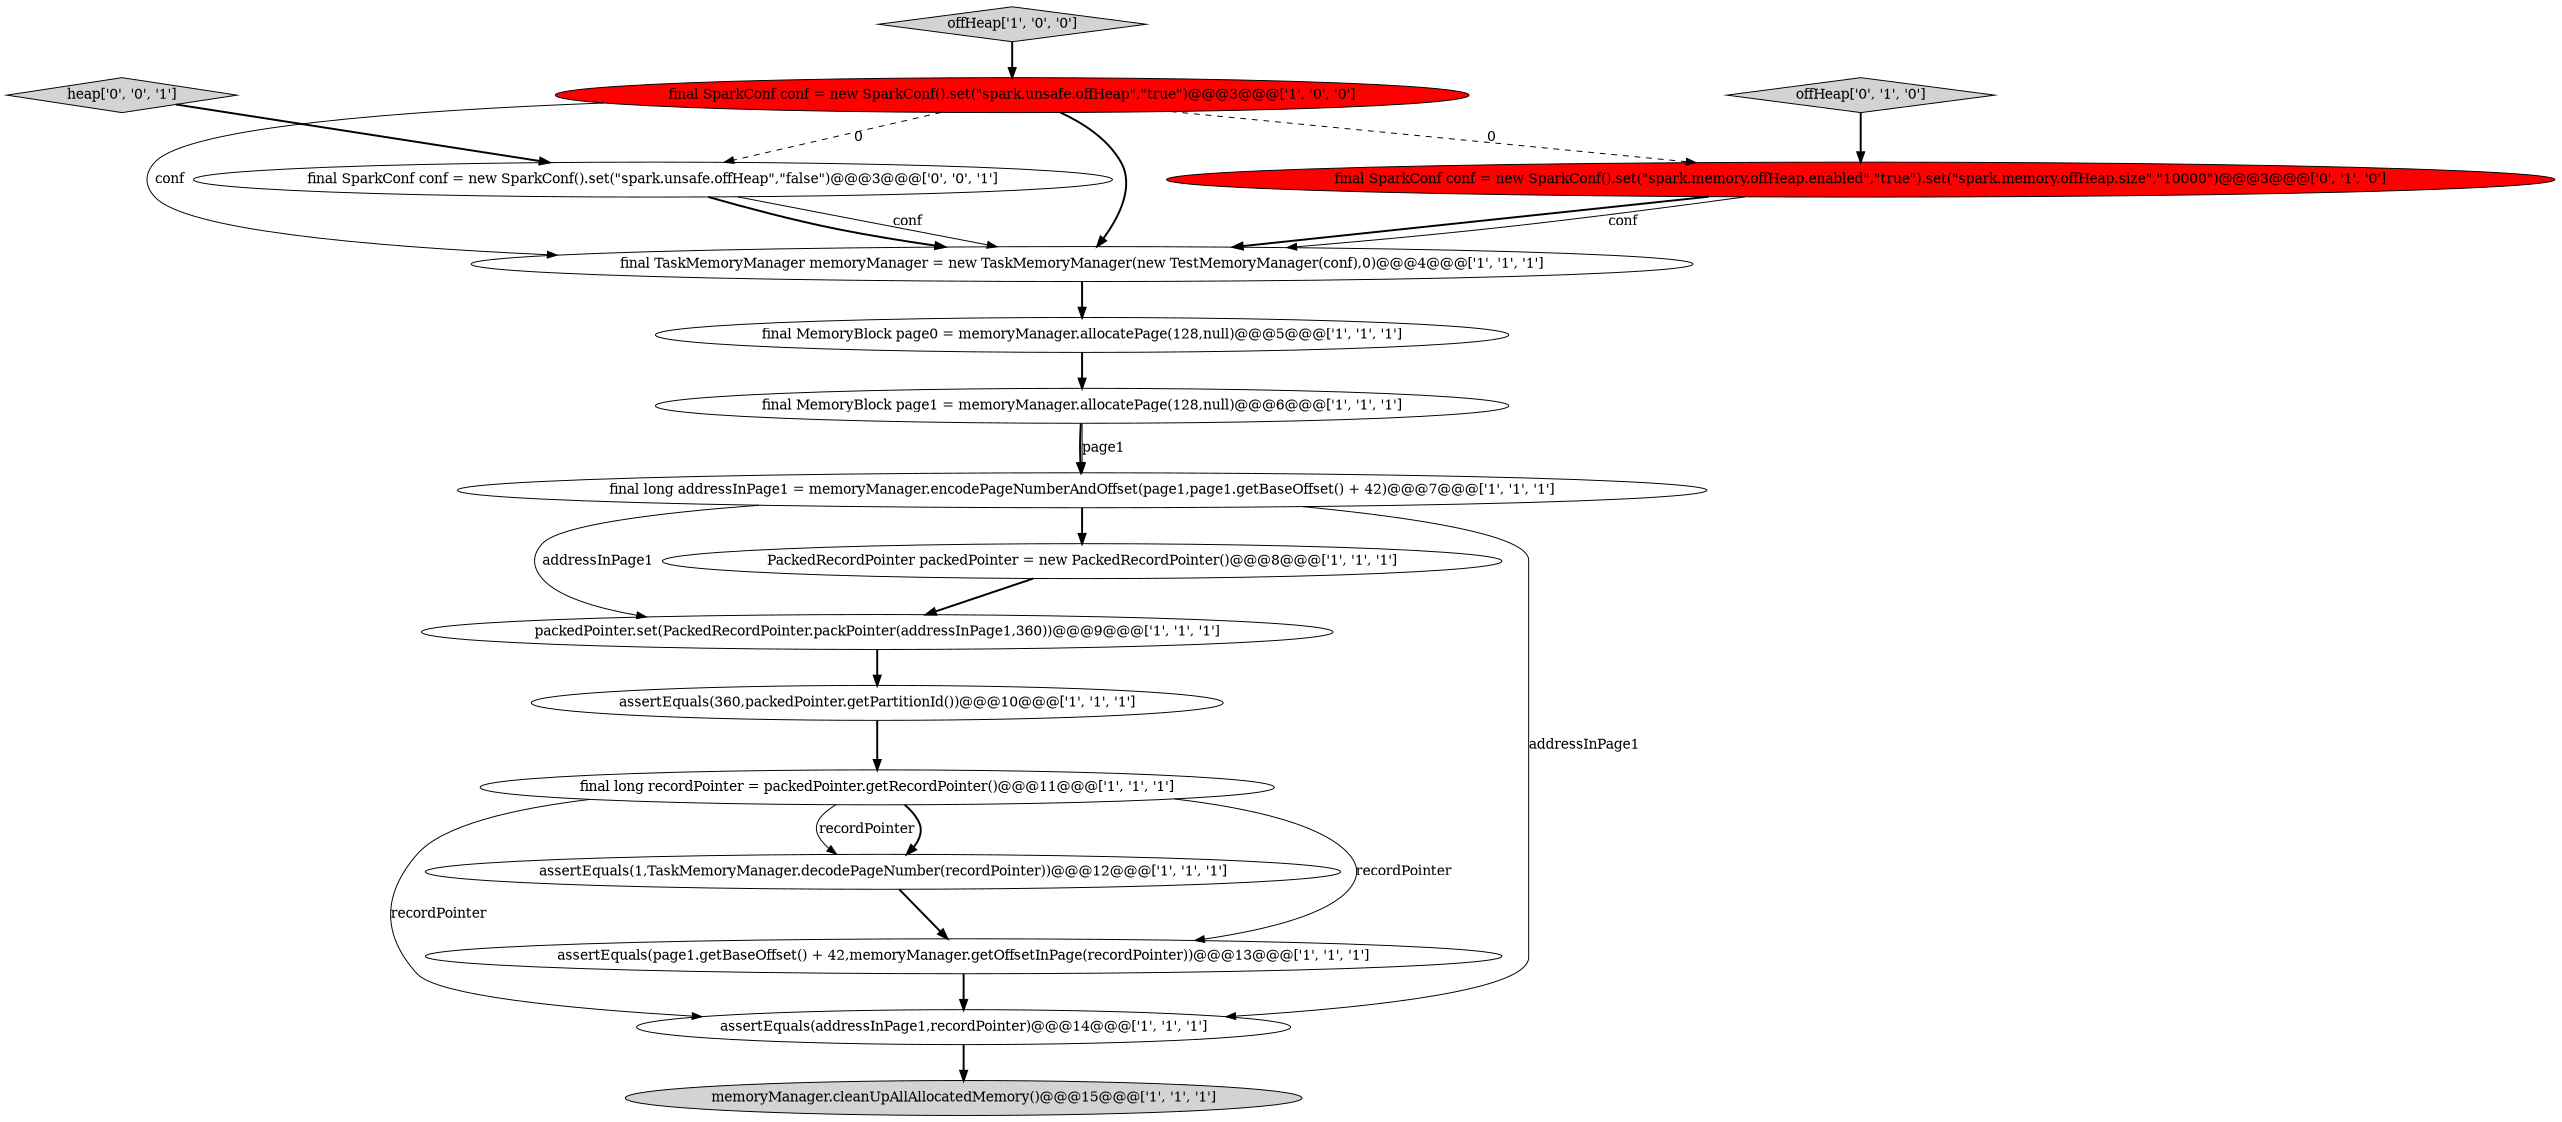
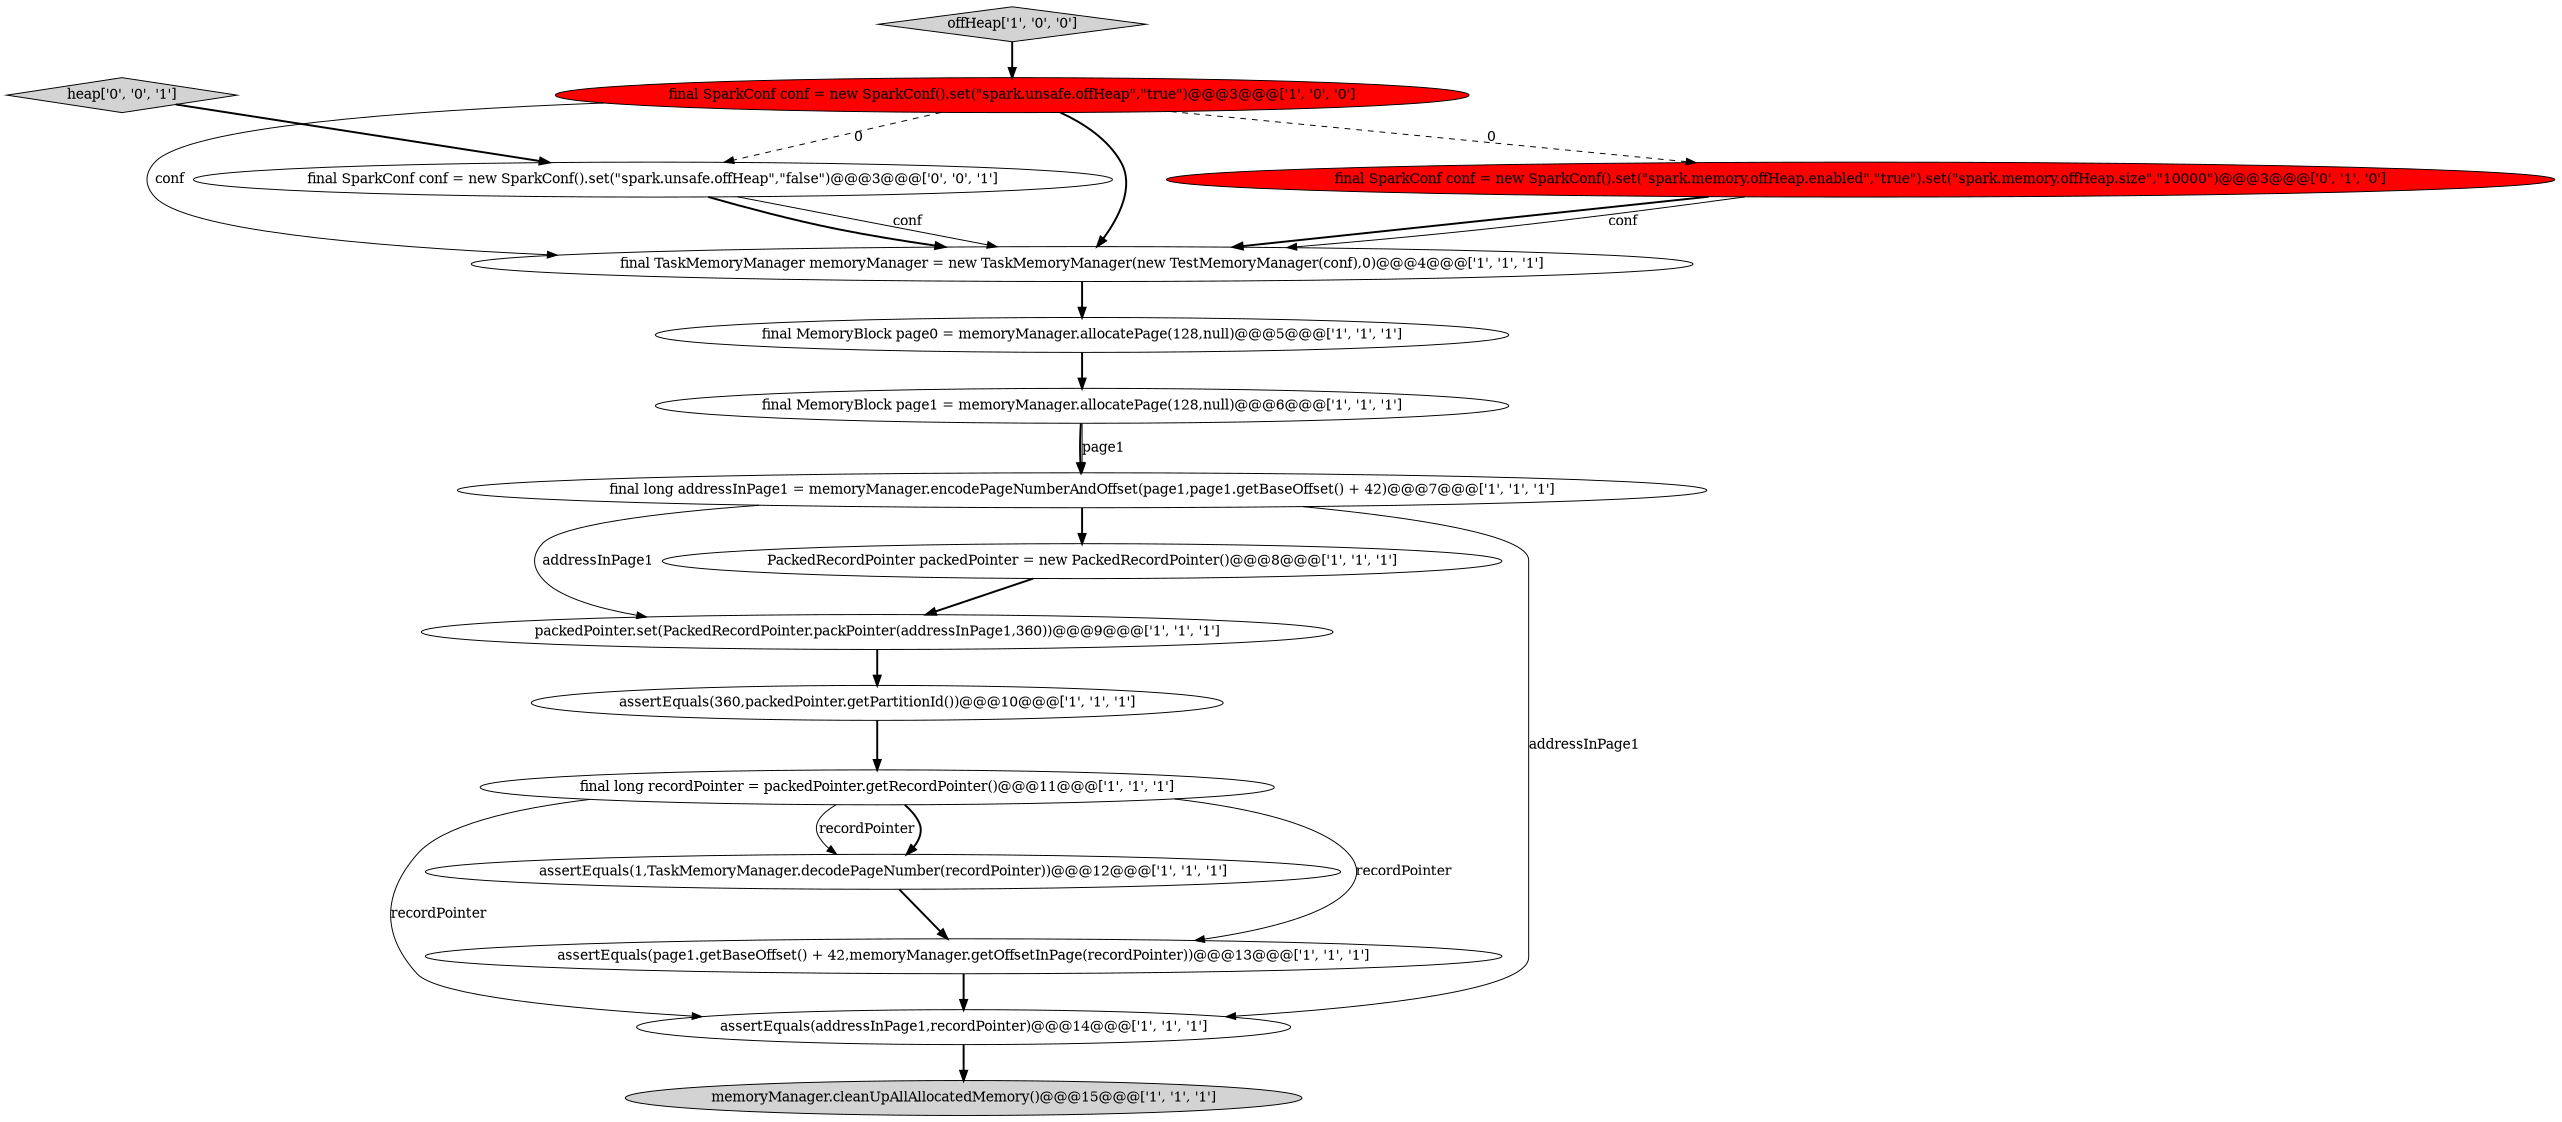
(1861, 95) -> none
